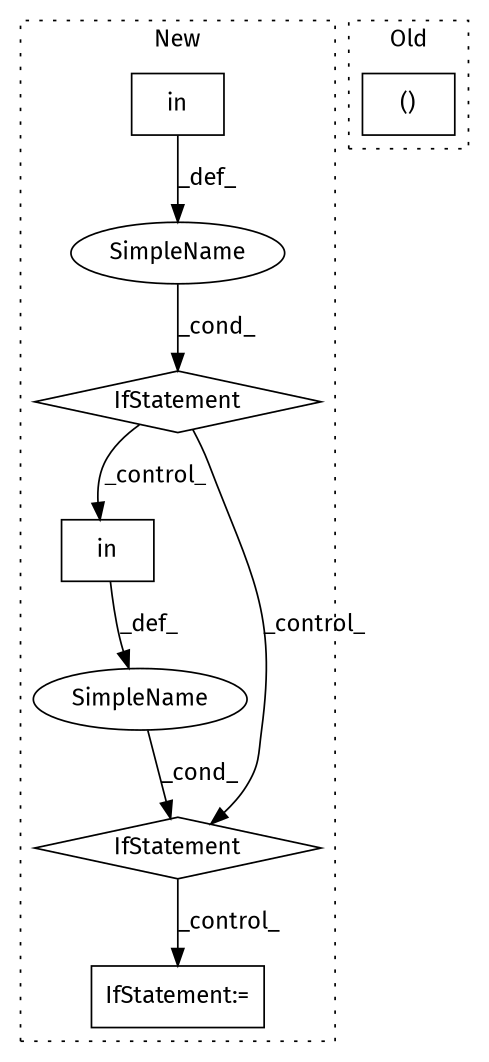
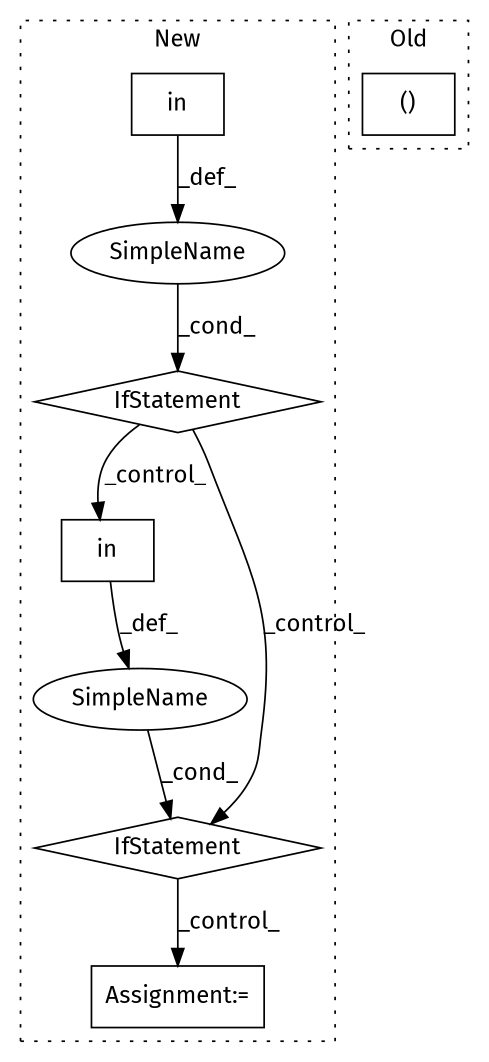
(178, 997) -> (178, 997)
